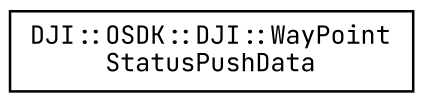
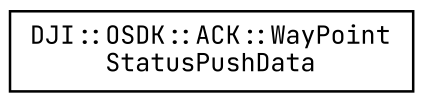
(212, 51) -> (212, 51)
